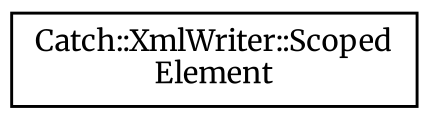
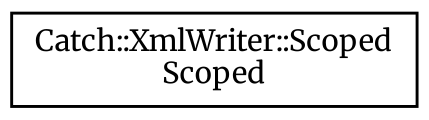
(214, 60) -> (214, 60)
